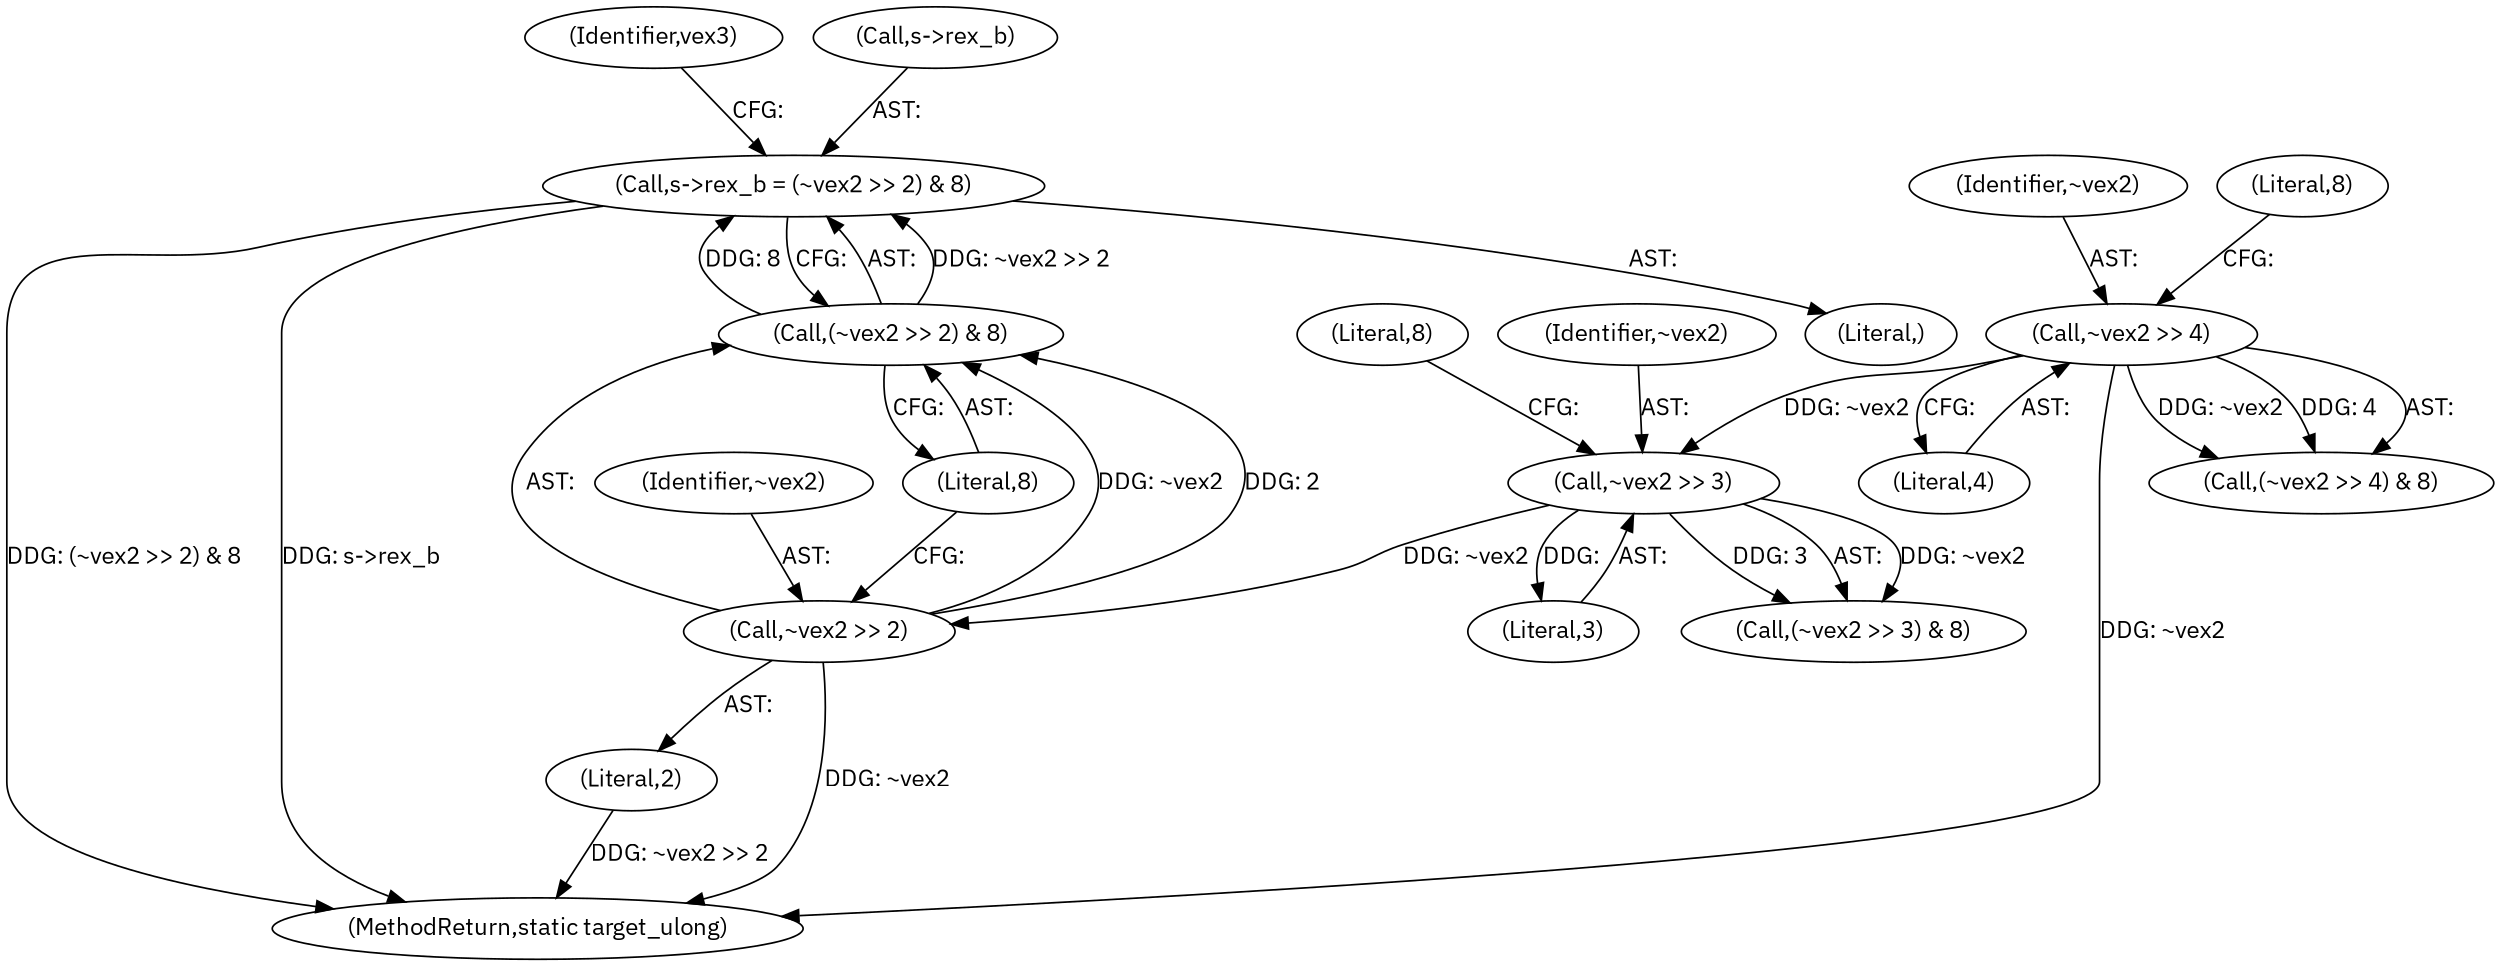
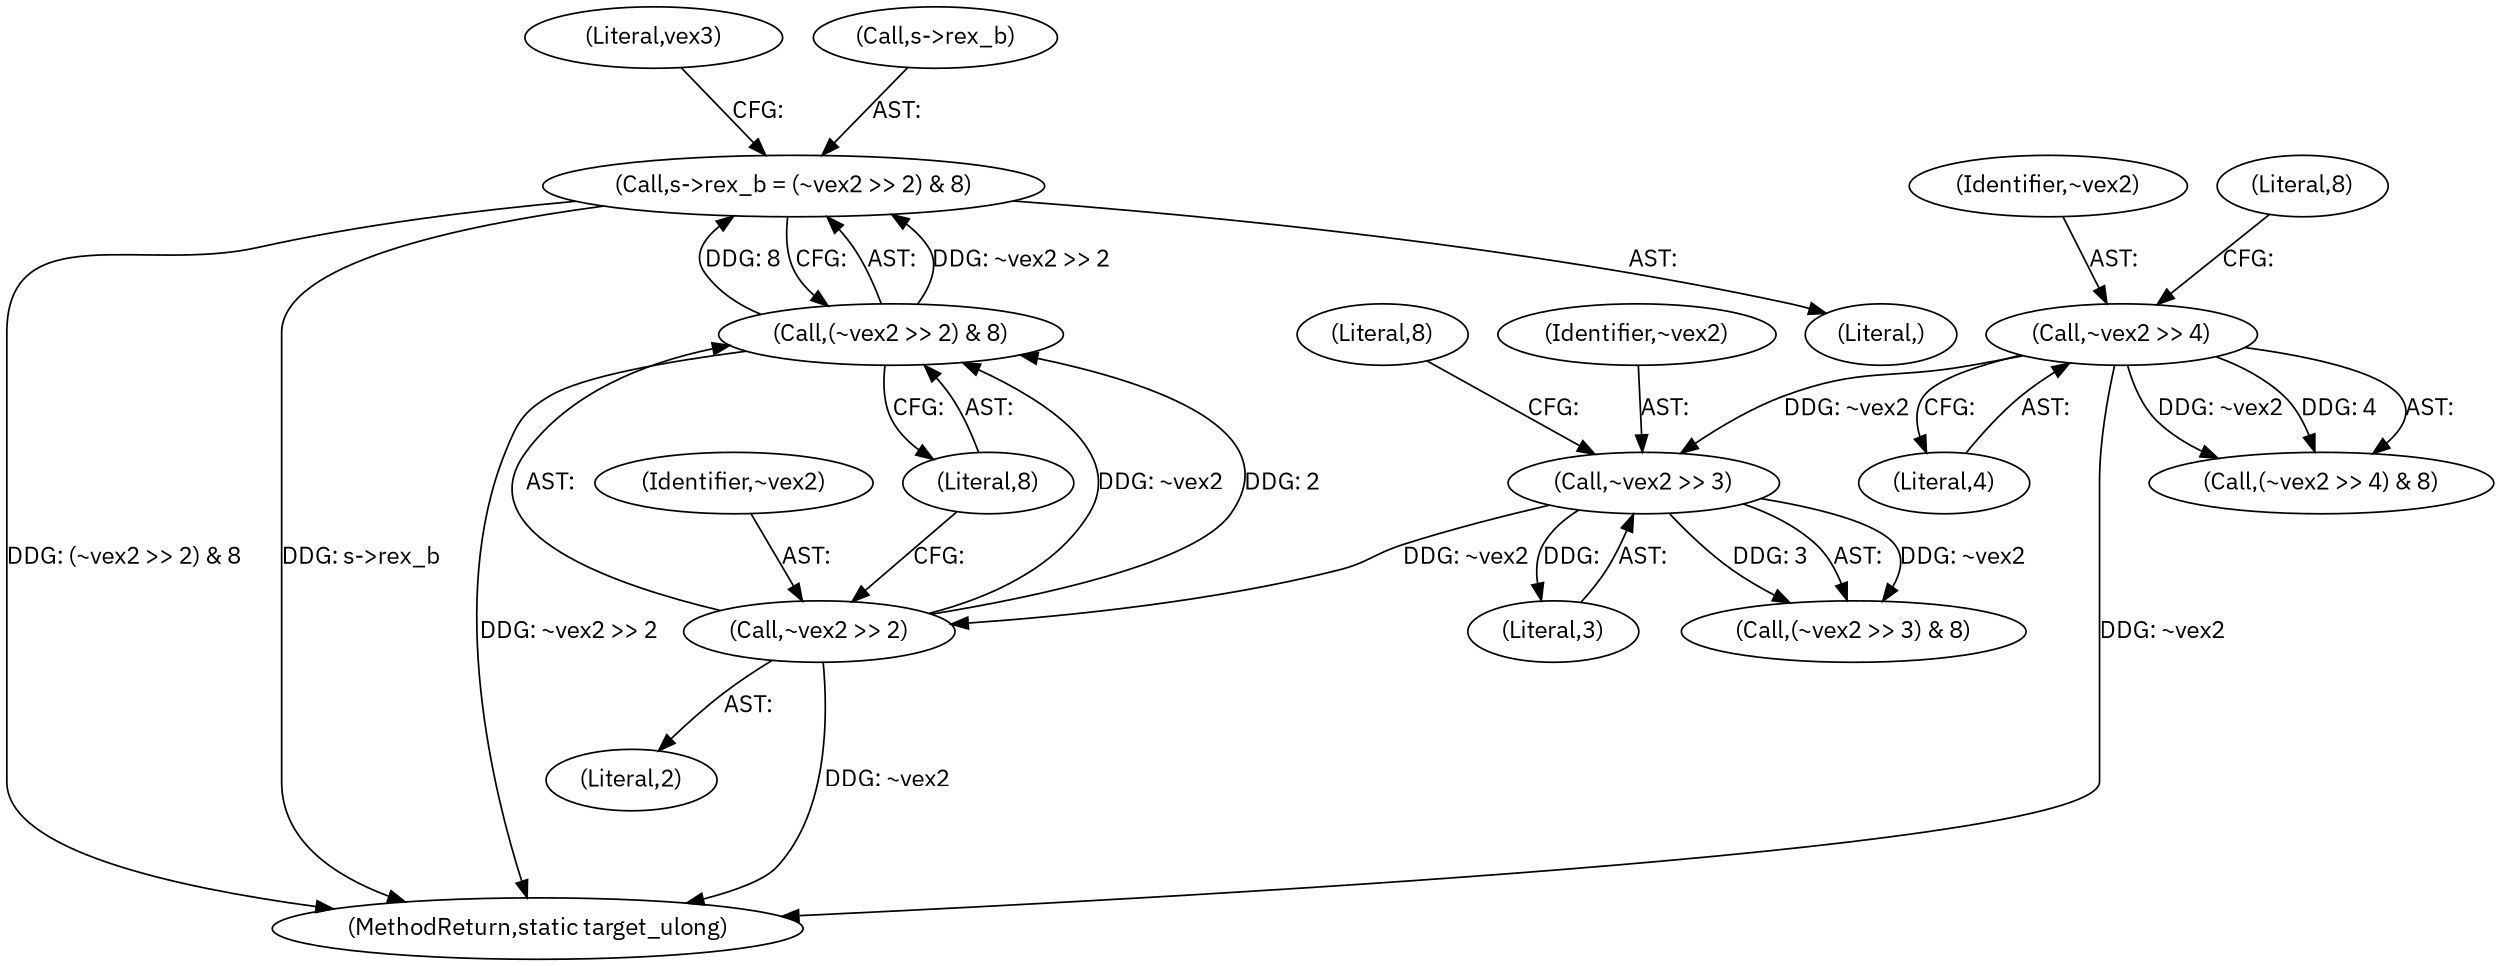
(654, 38) -> (654, 38)
(590, 847) -> (485, 530)
